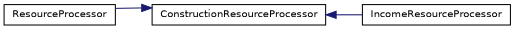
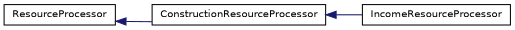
(129, 8) -> (139, 22)
